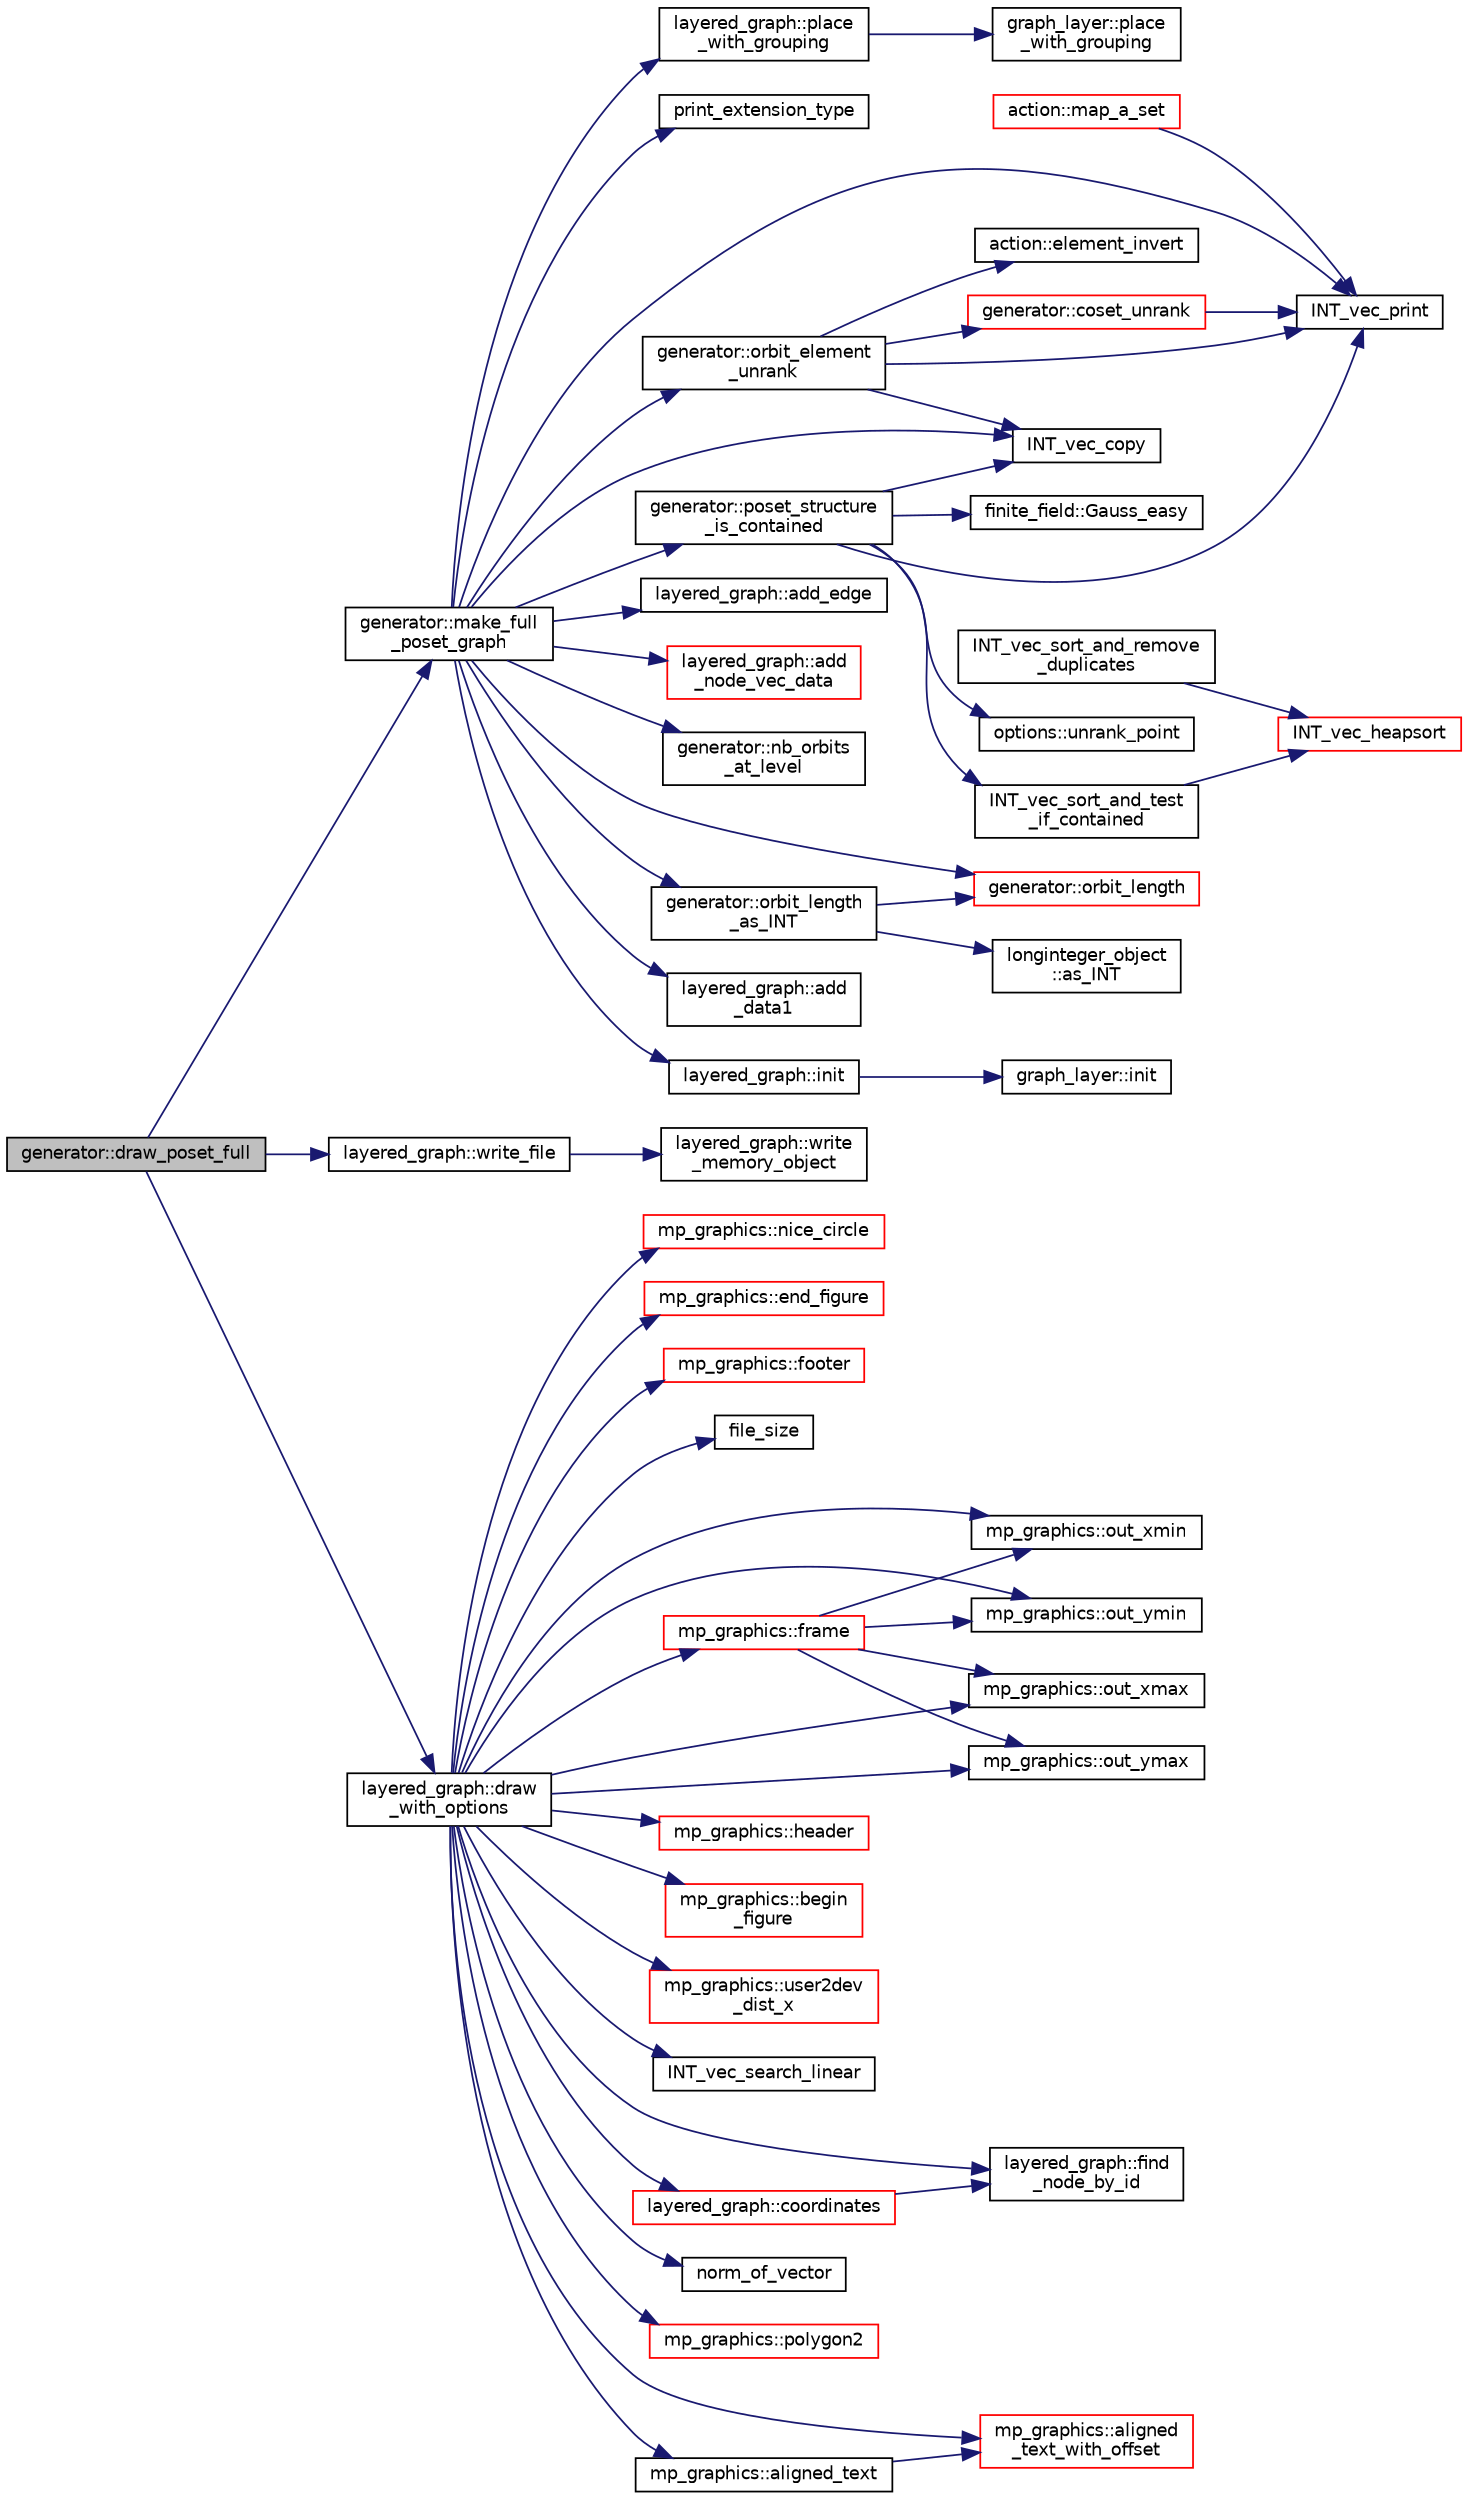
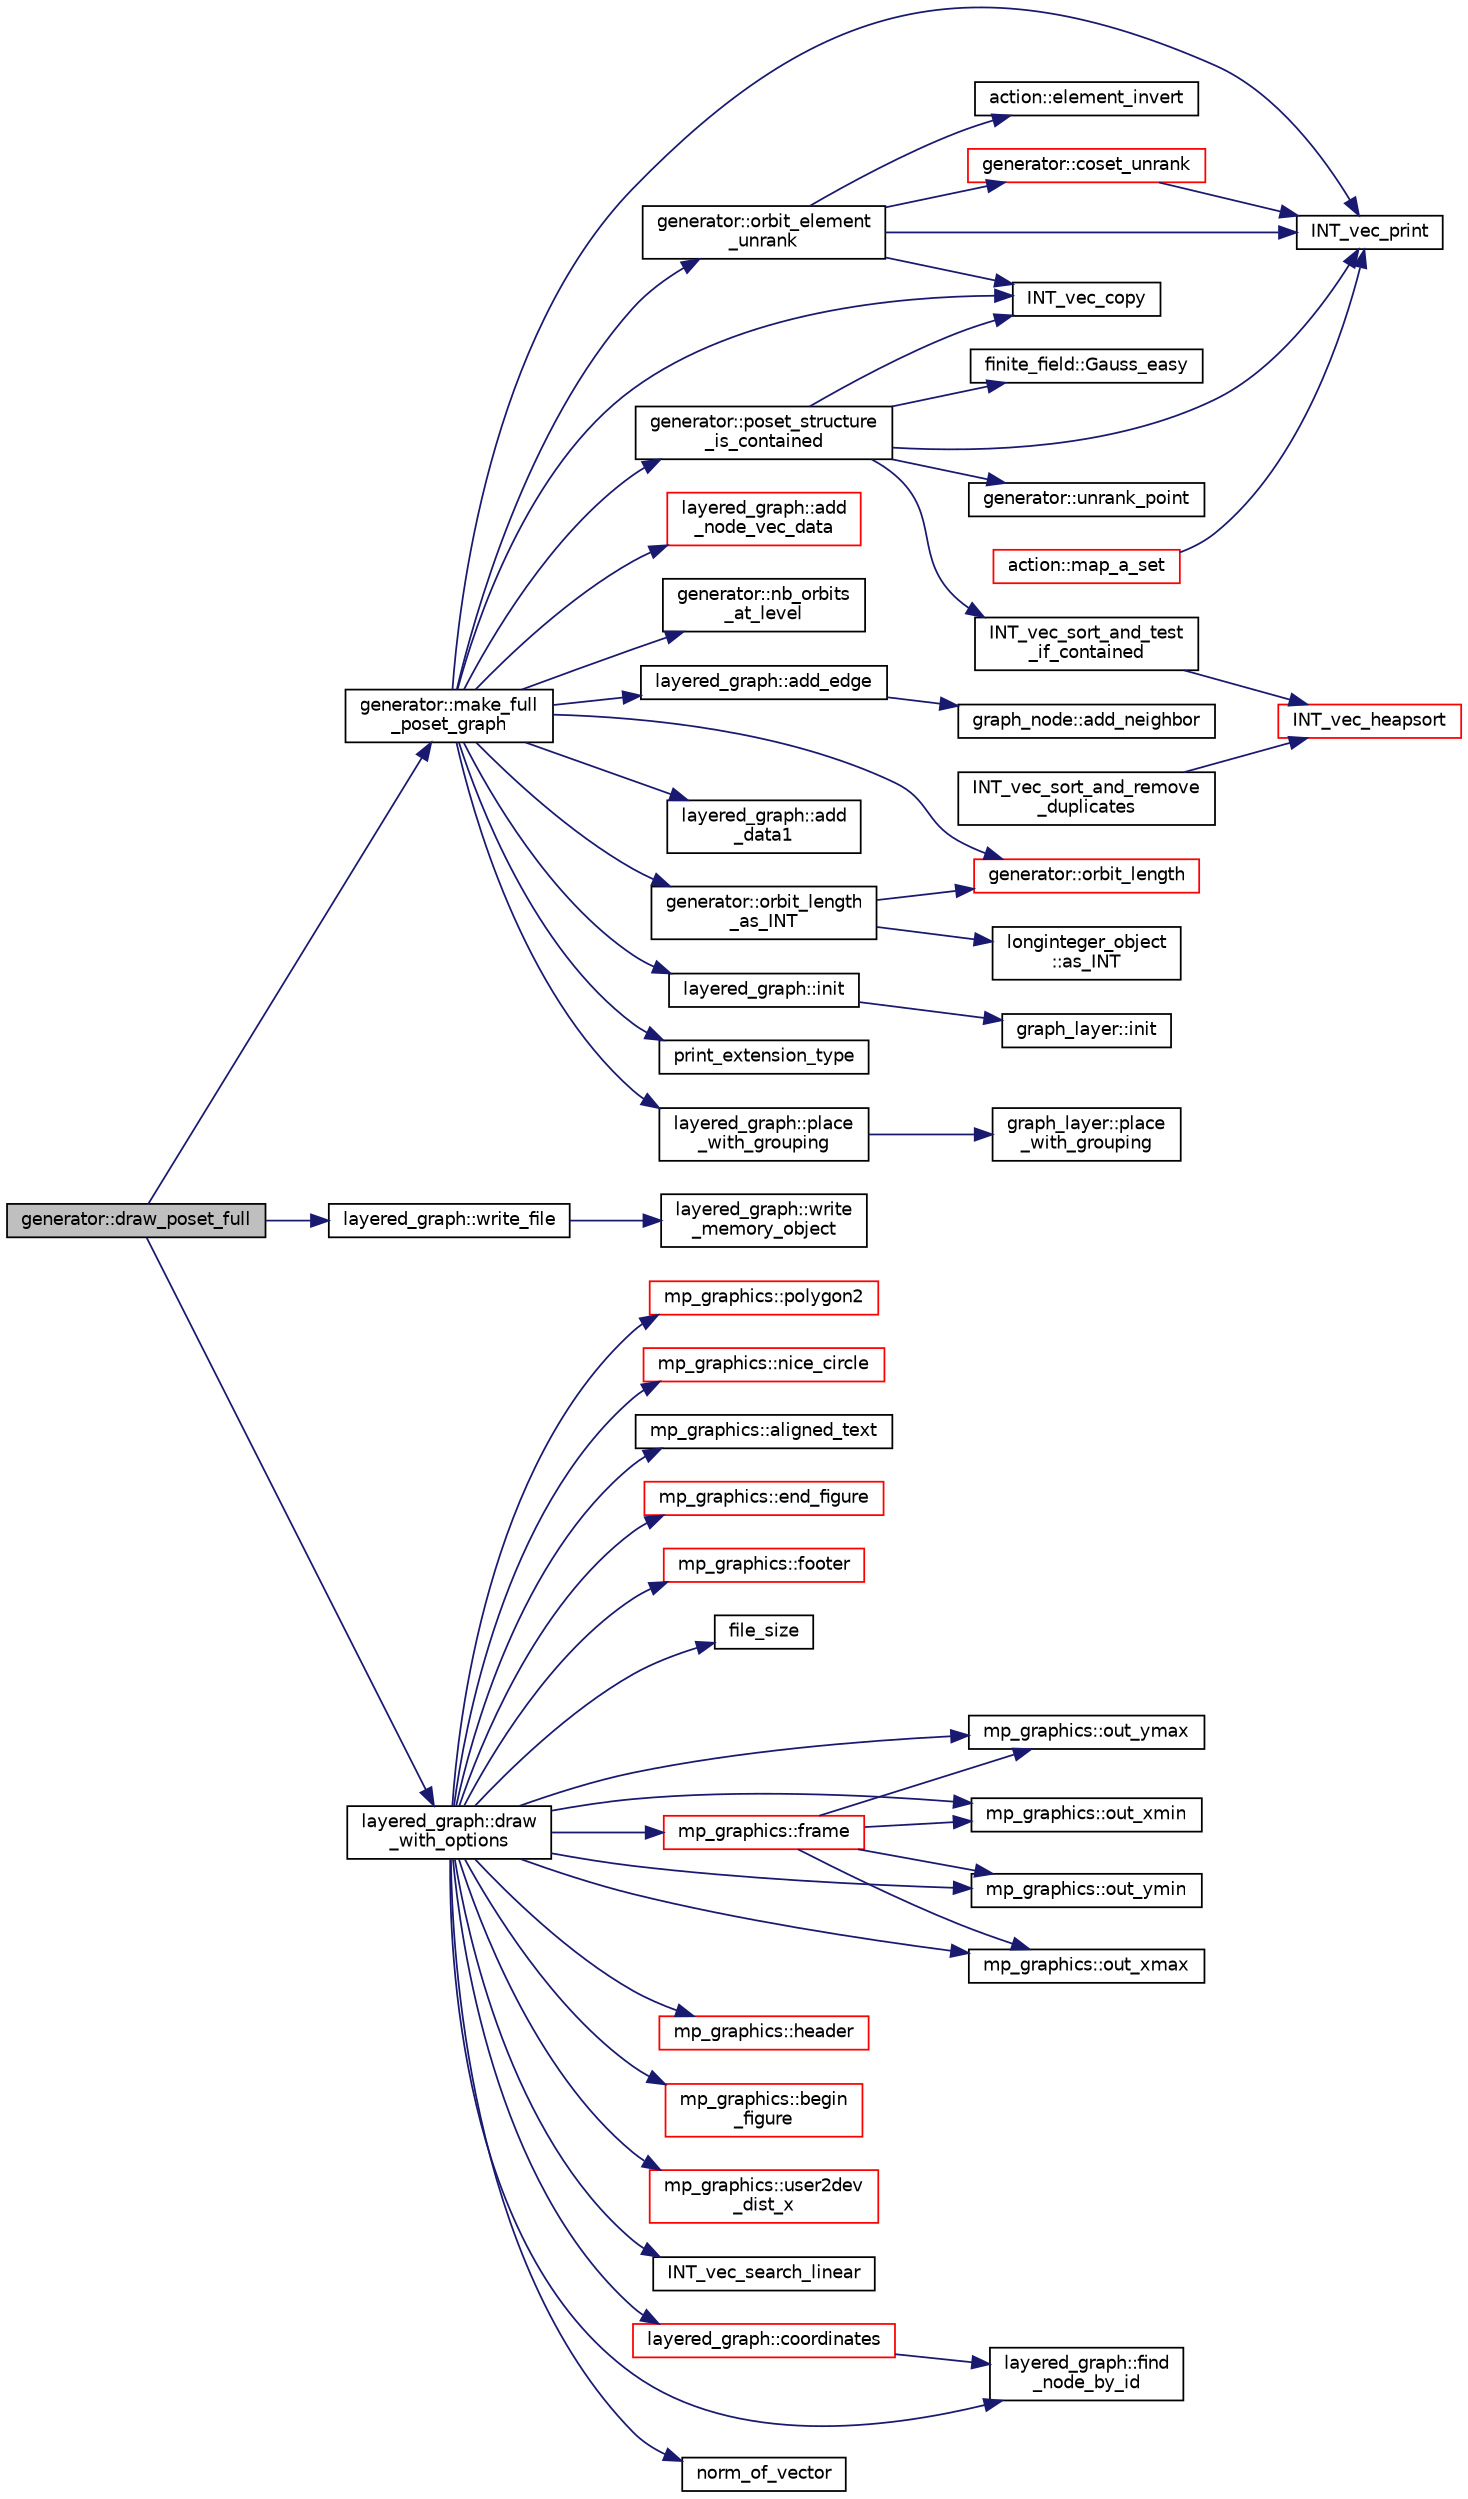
none -> (1087, 721)
(1087, 734) -> (1087, 500)
(1087, 2441) -> none
